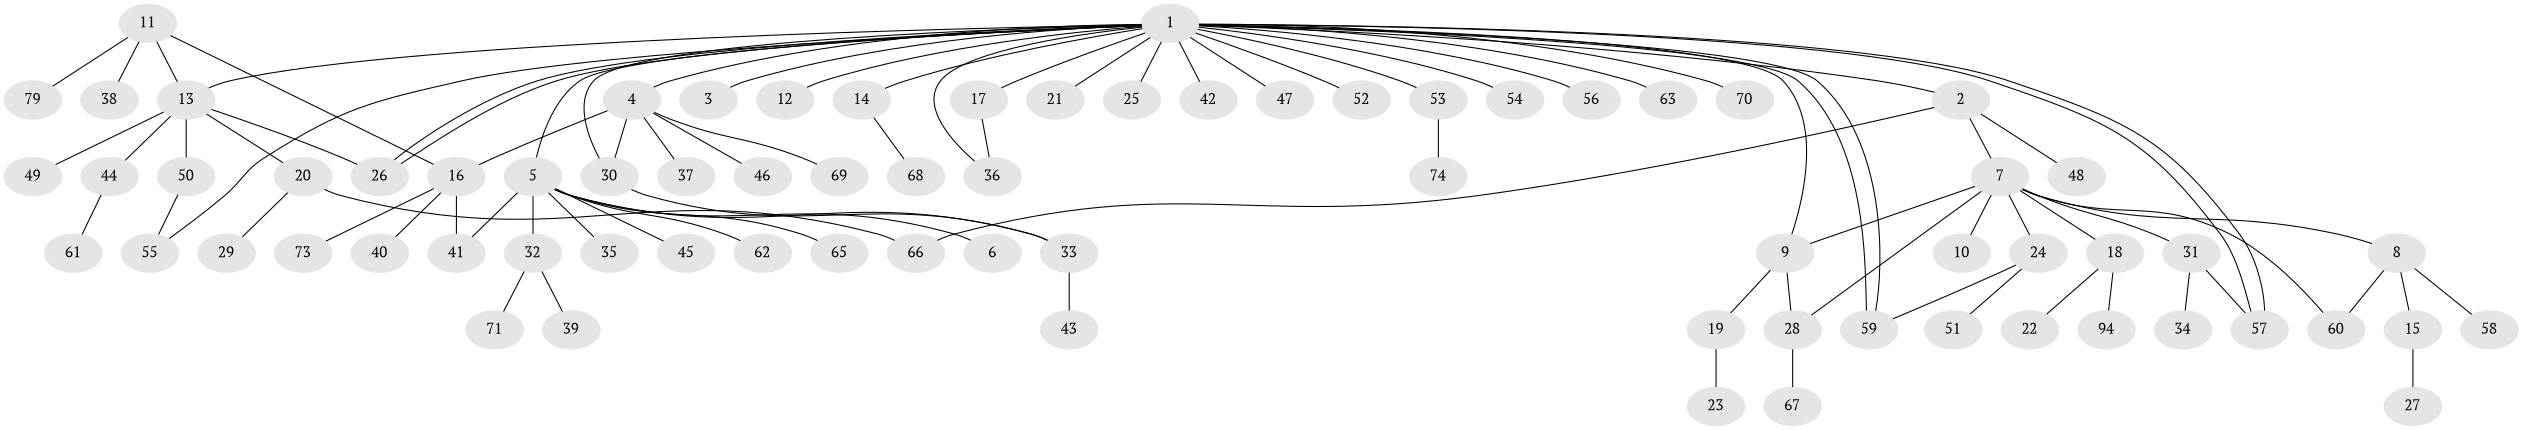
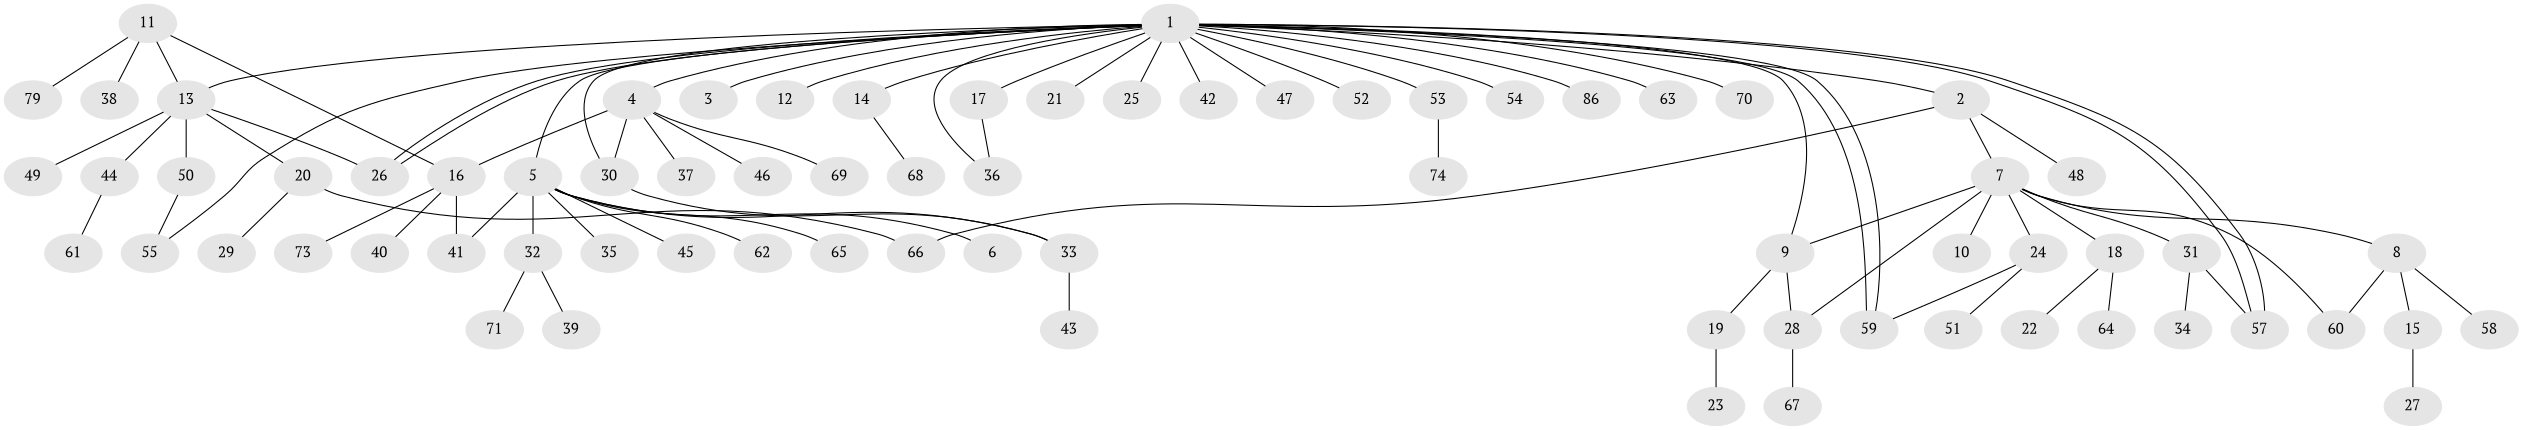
(1592, 100) -> (1592, 100)
(2106, 330) -> (2106, 330)
